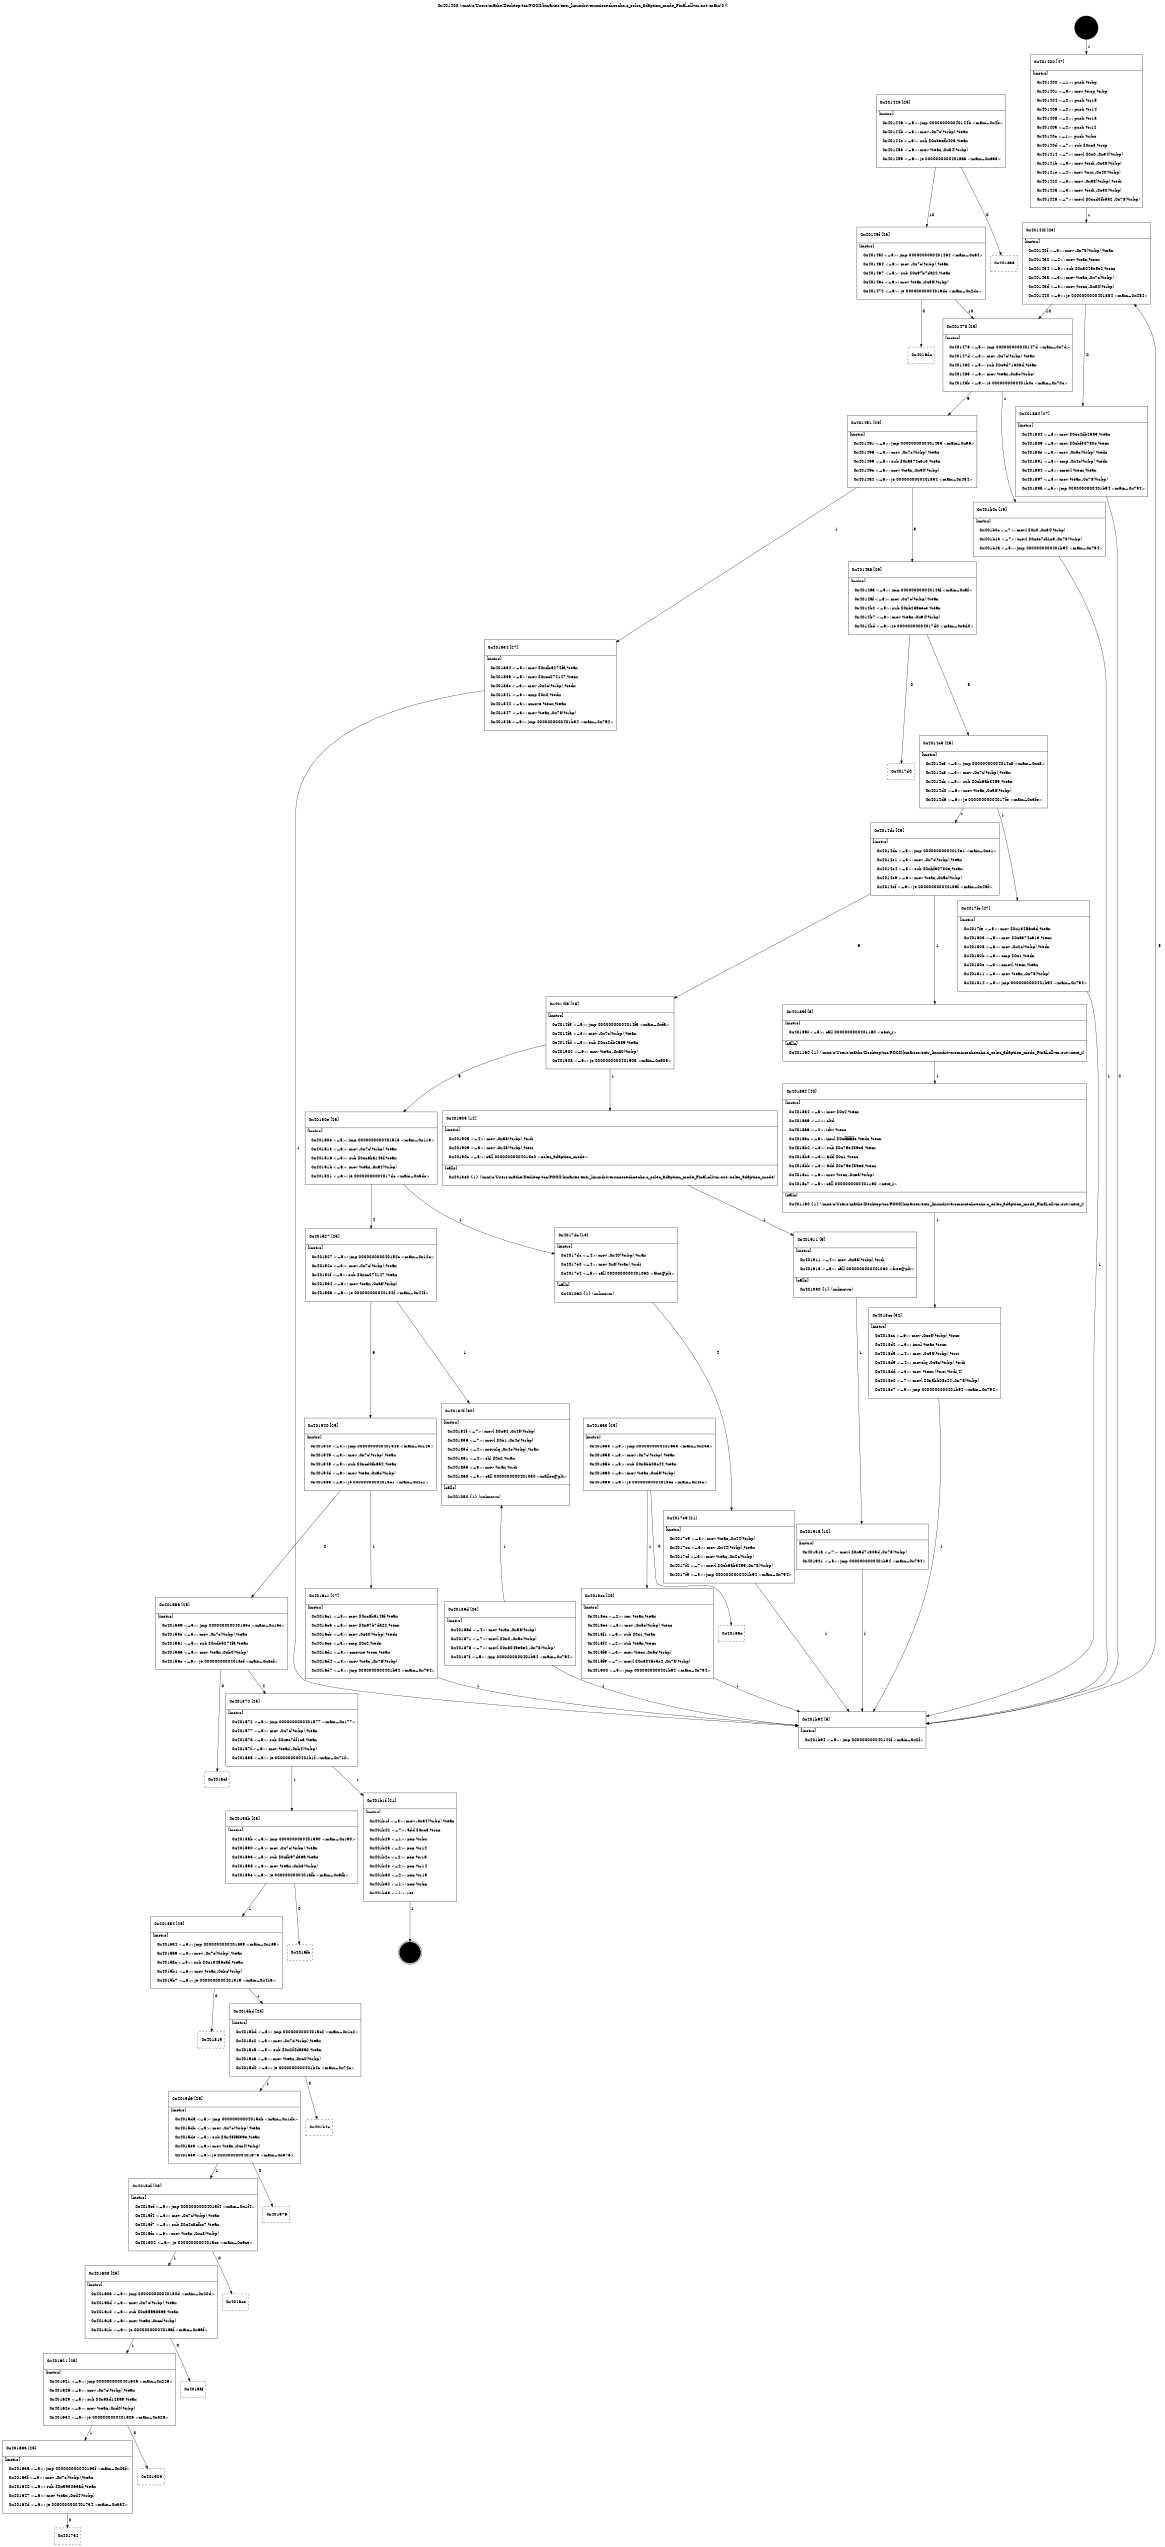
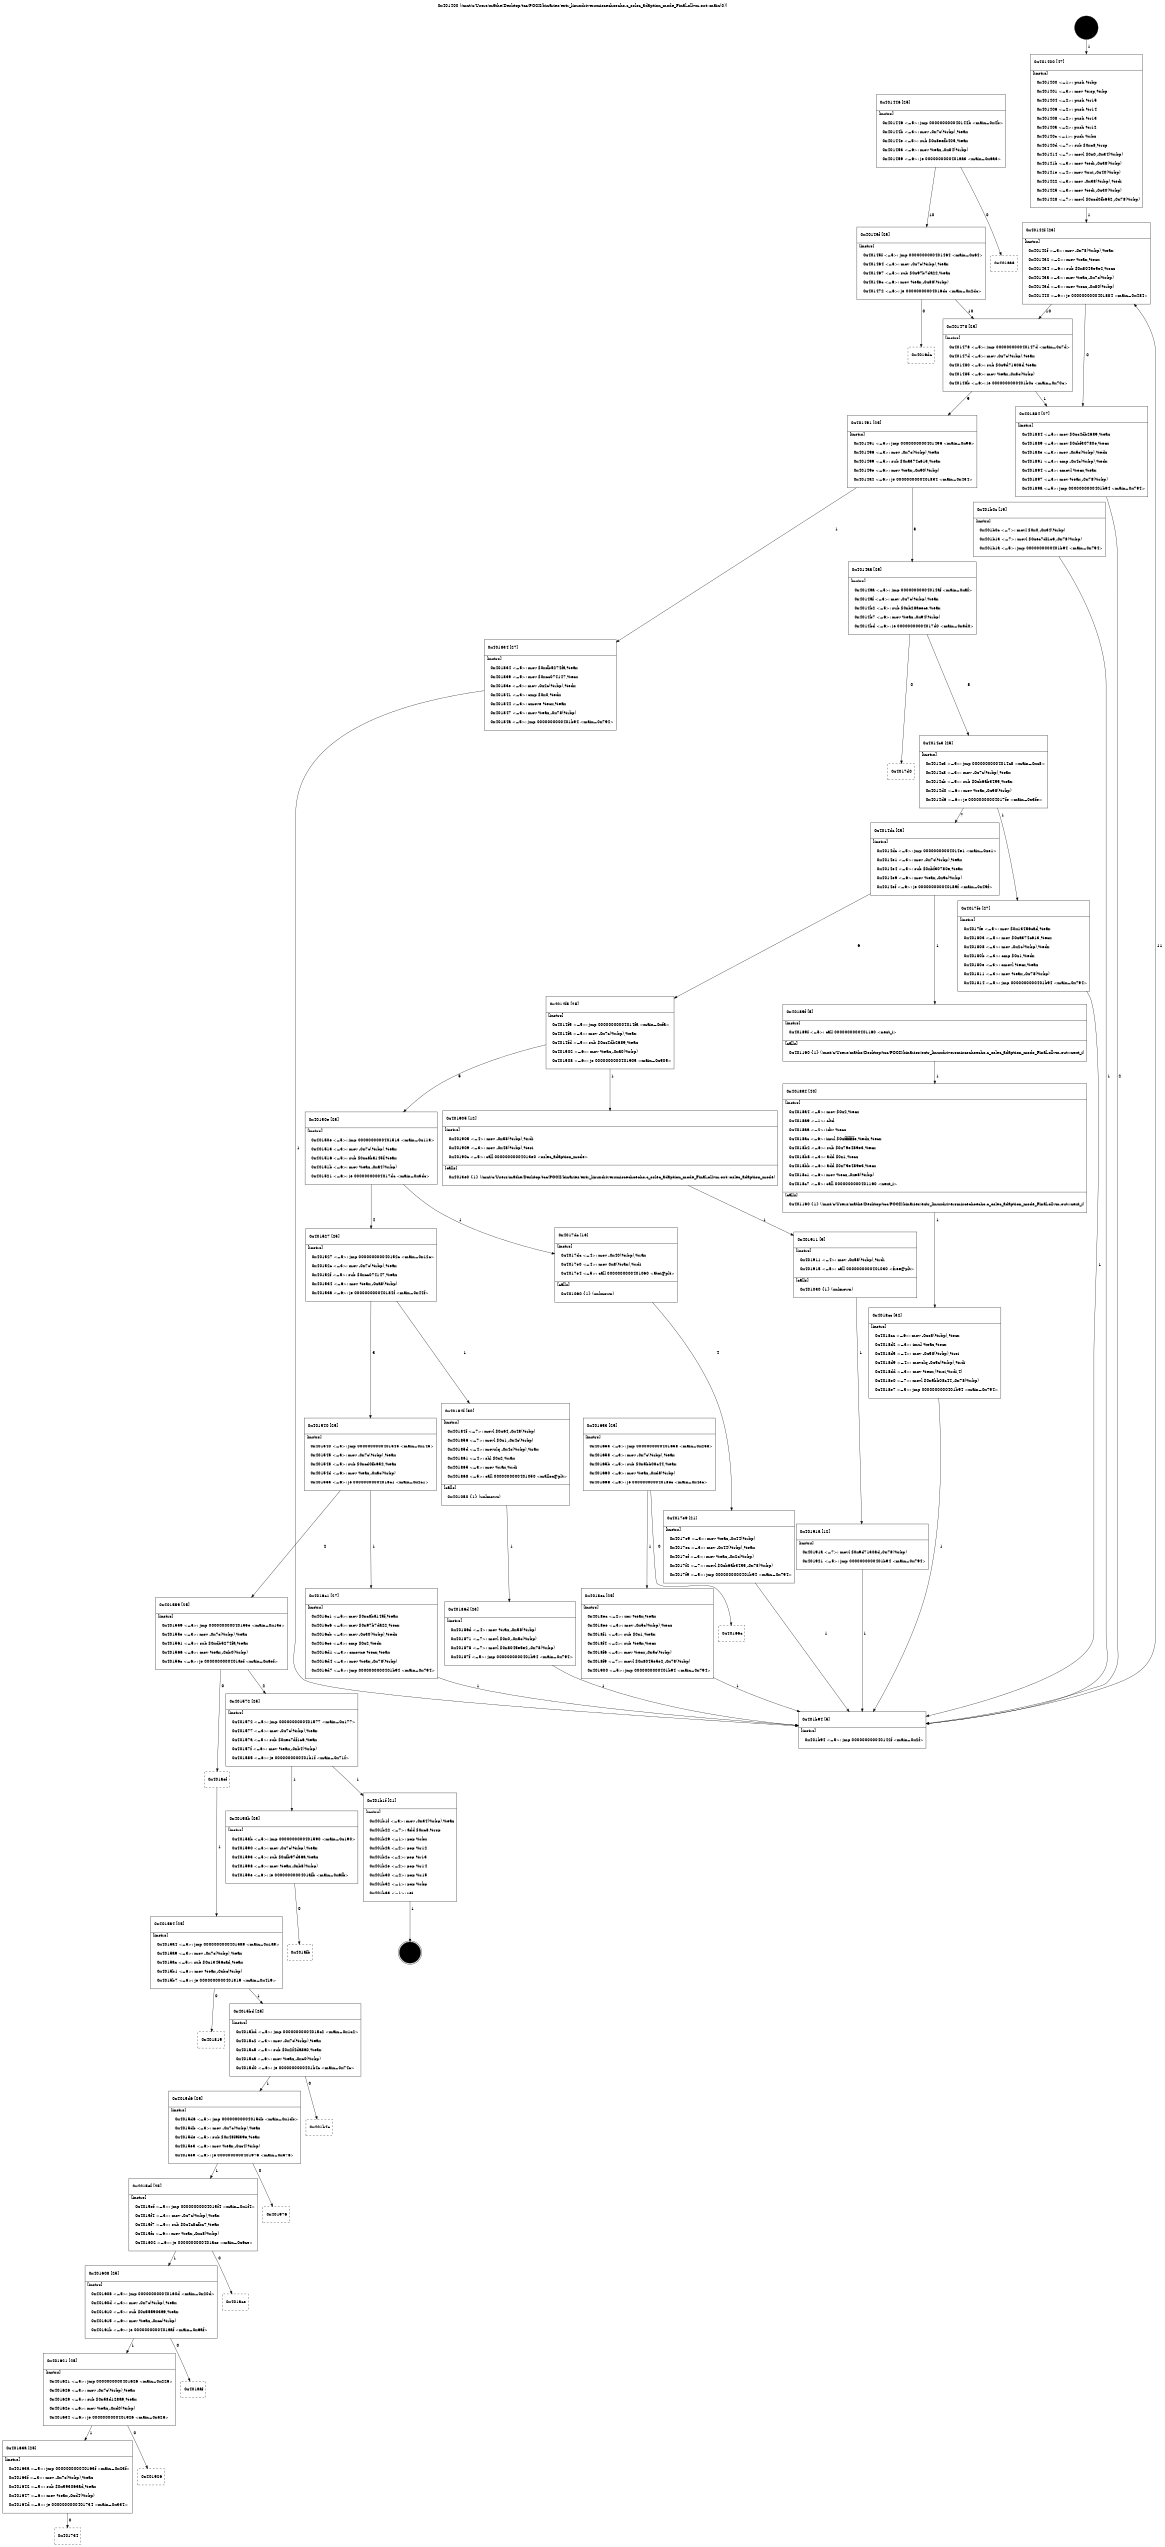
(1003, 446) -> (1040, 398)
(1159, 946) -> (1159, 946)
(501, 1555) -> (508, 1552)
(255, 1899) -> (217, 1851)
